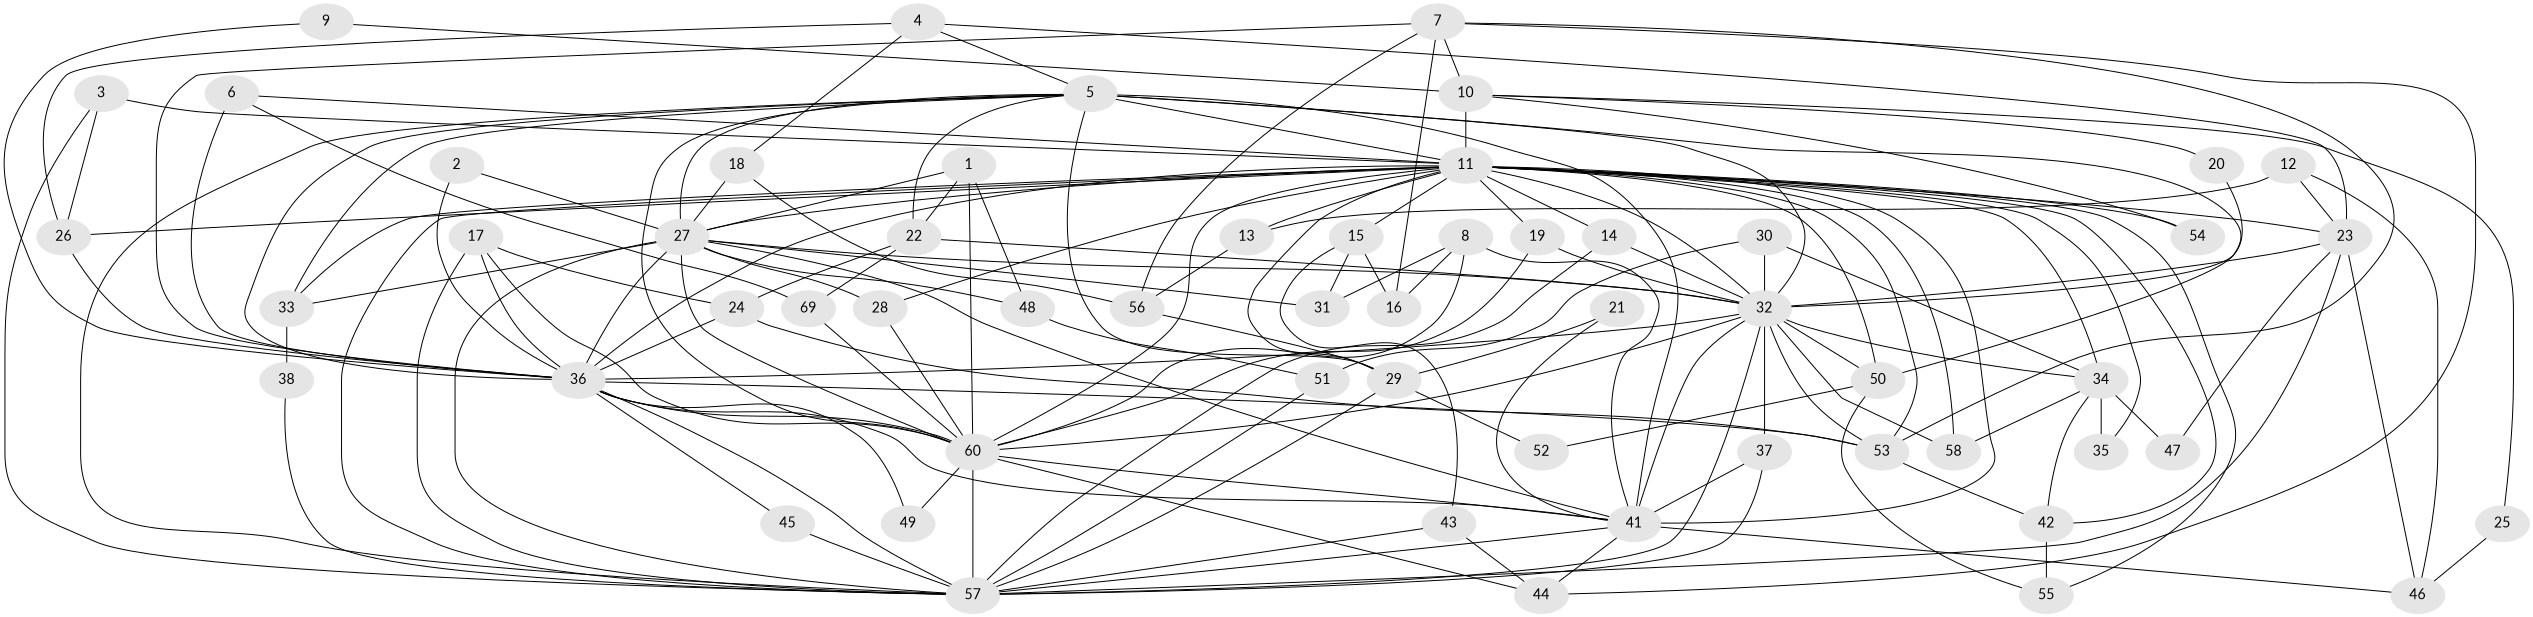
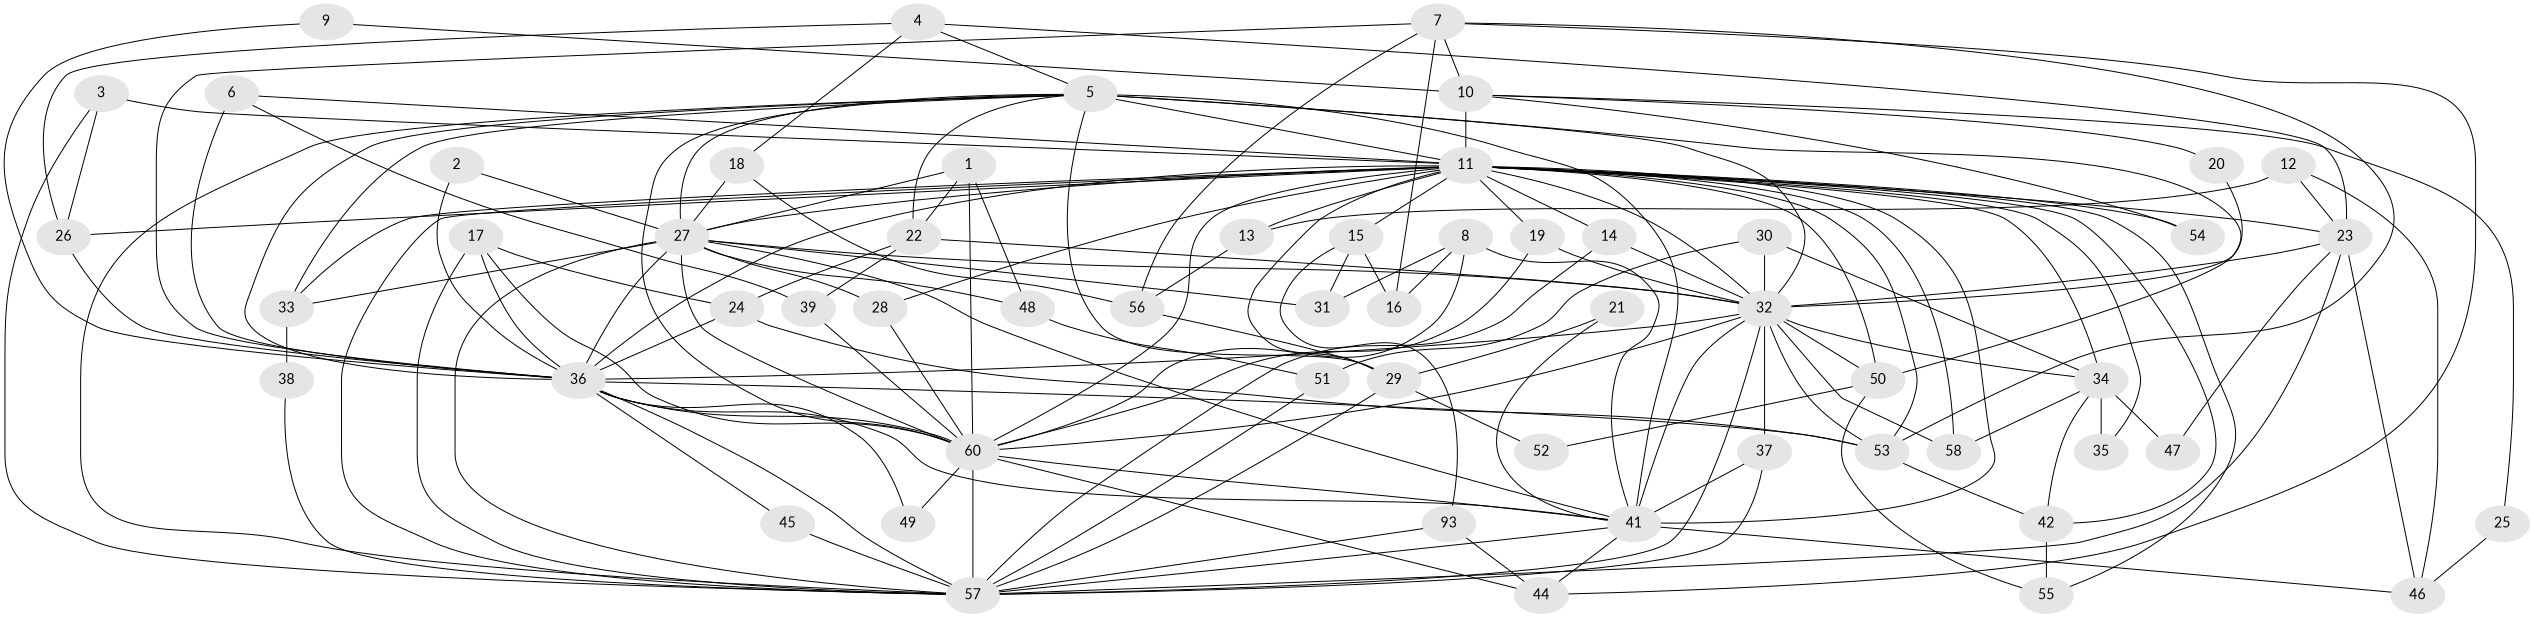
(809, 309) -> (809, 309)
(1449, 524) -> (1449, 524)
